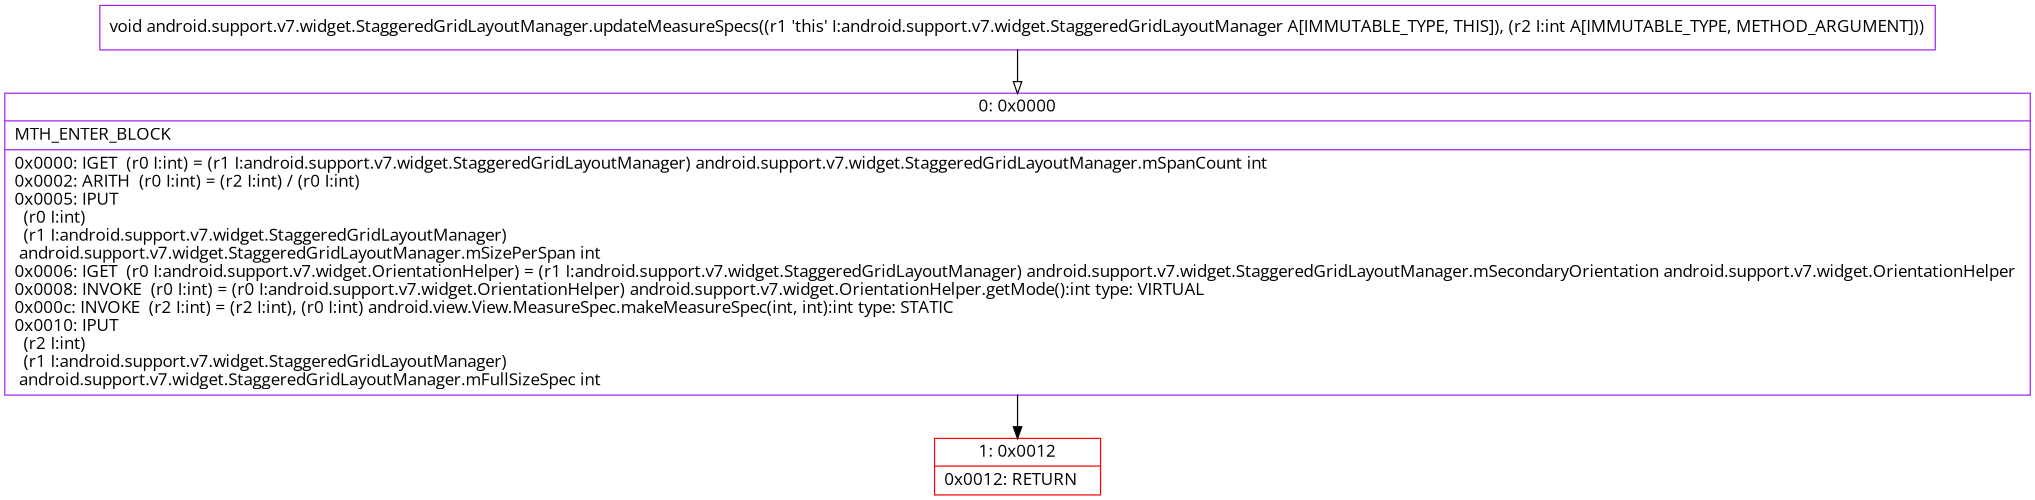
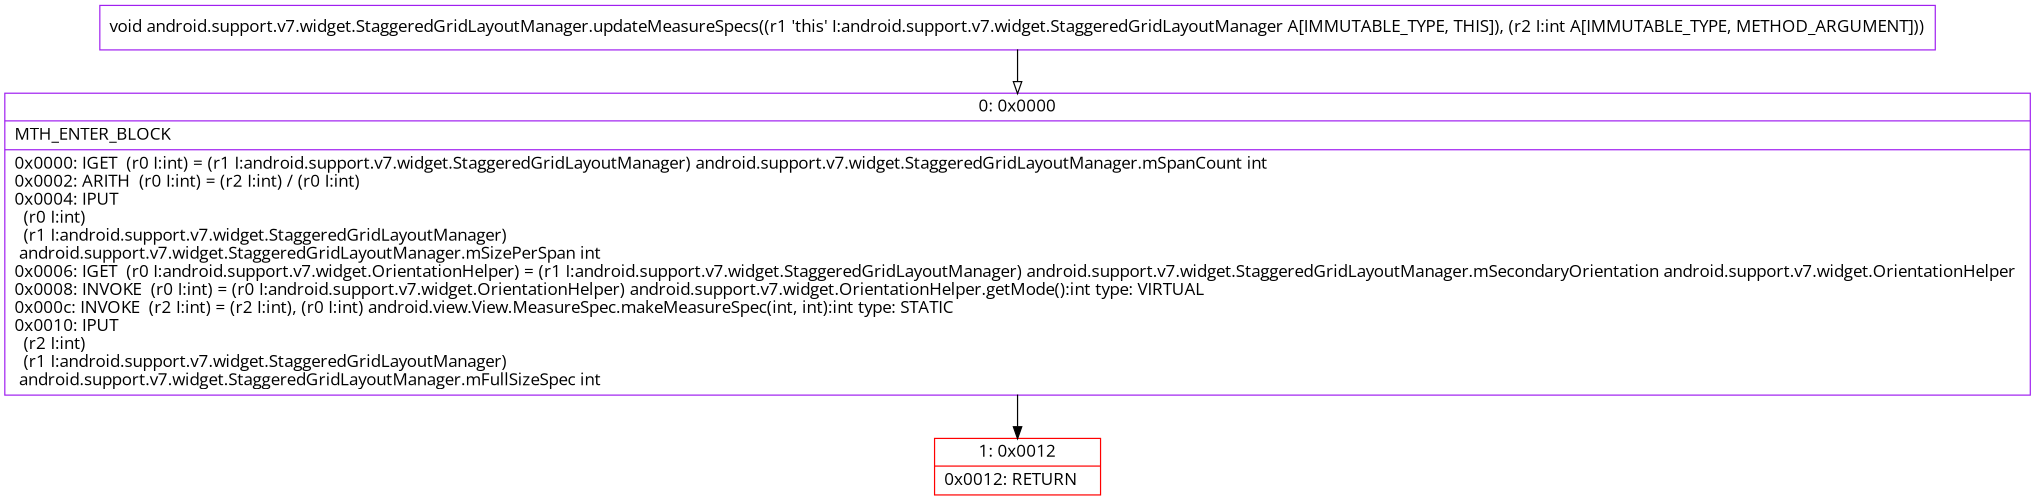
(71, 200) -> (71, 200)
